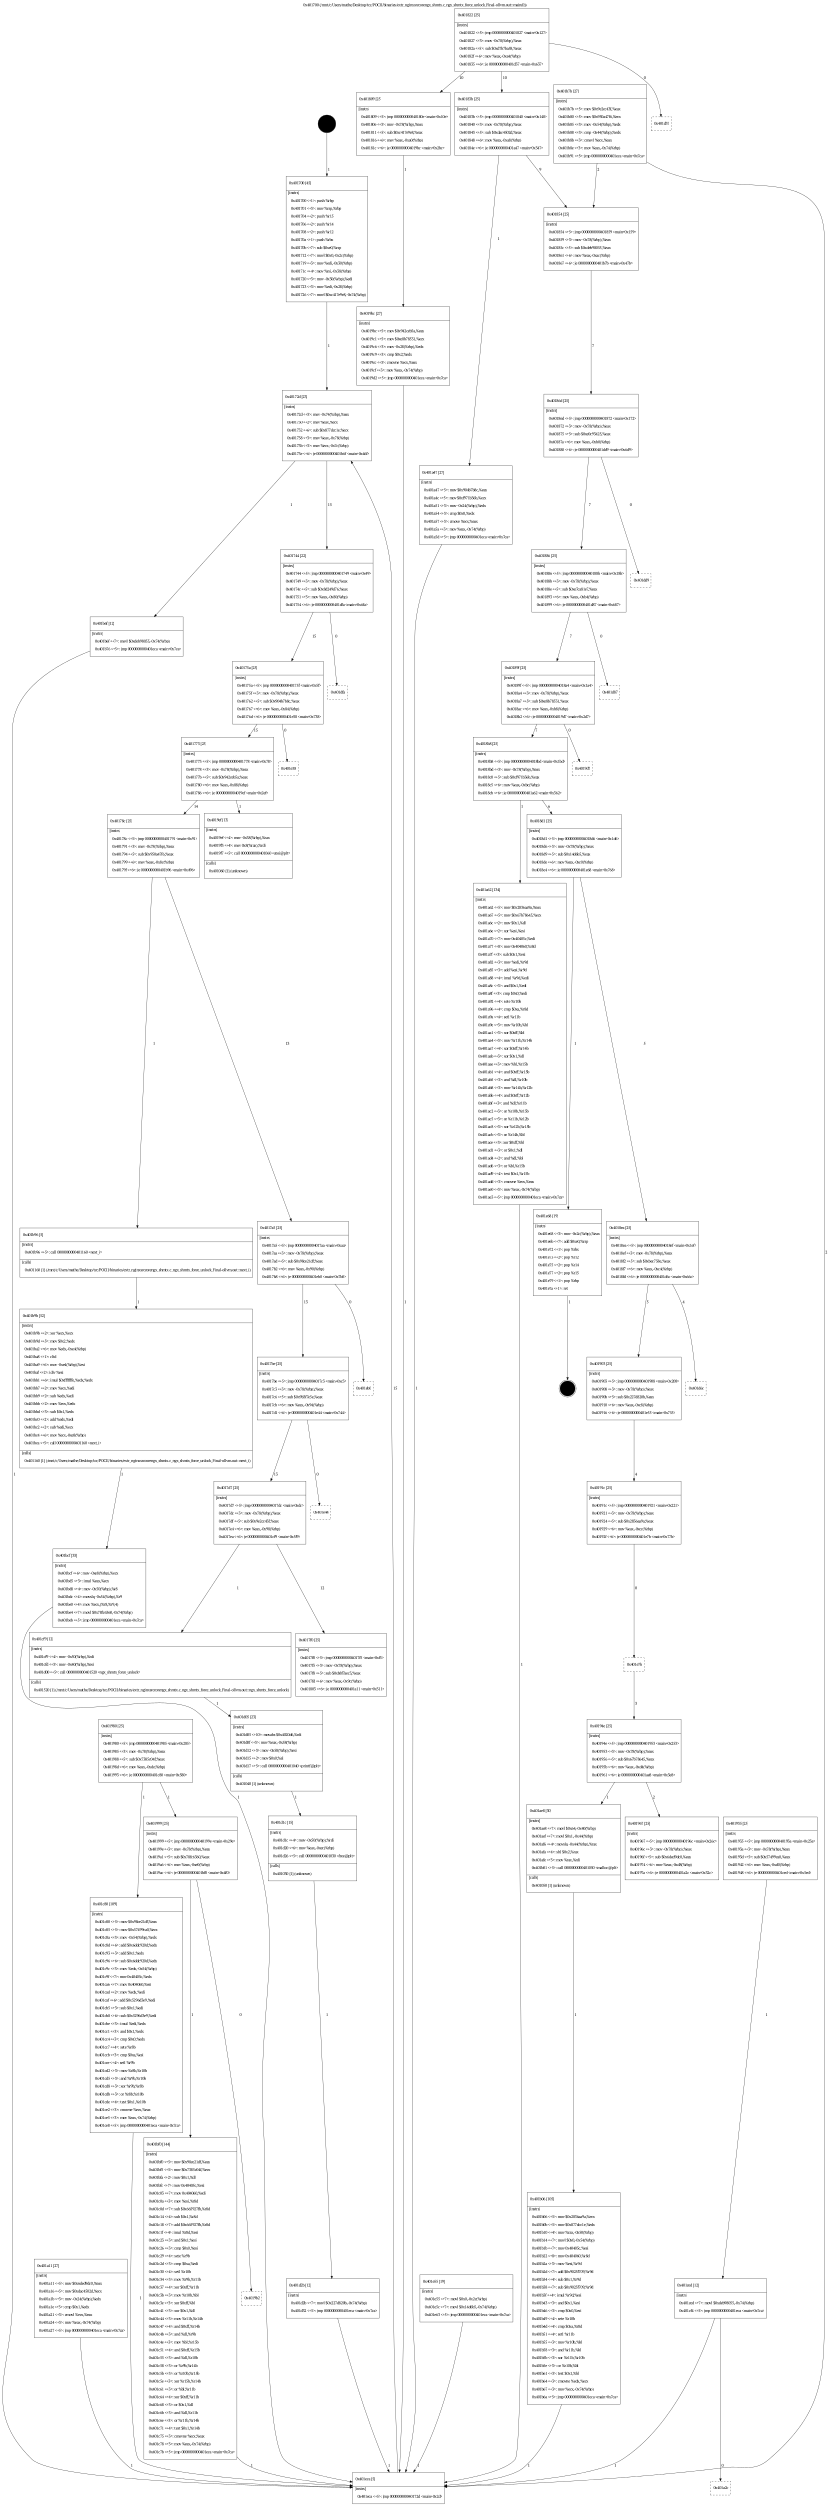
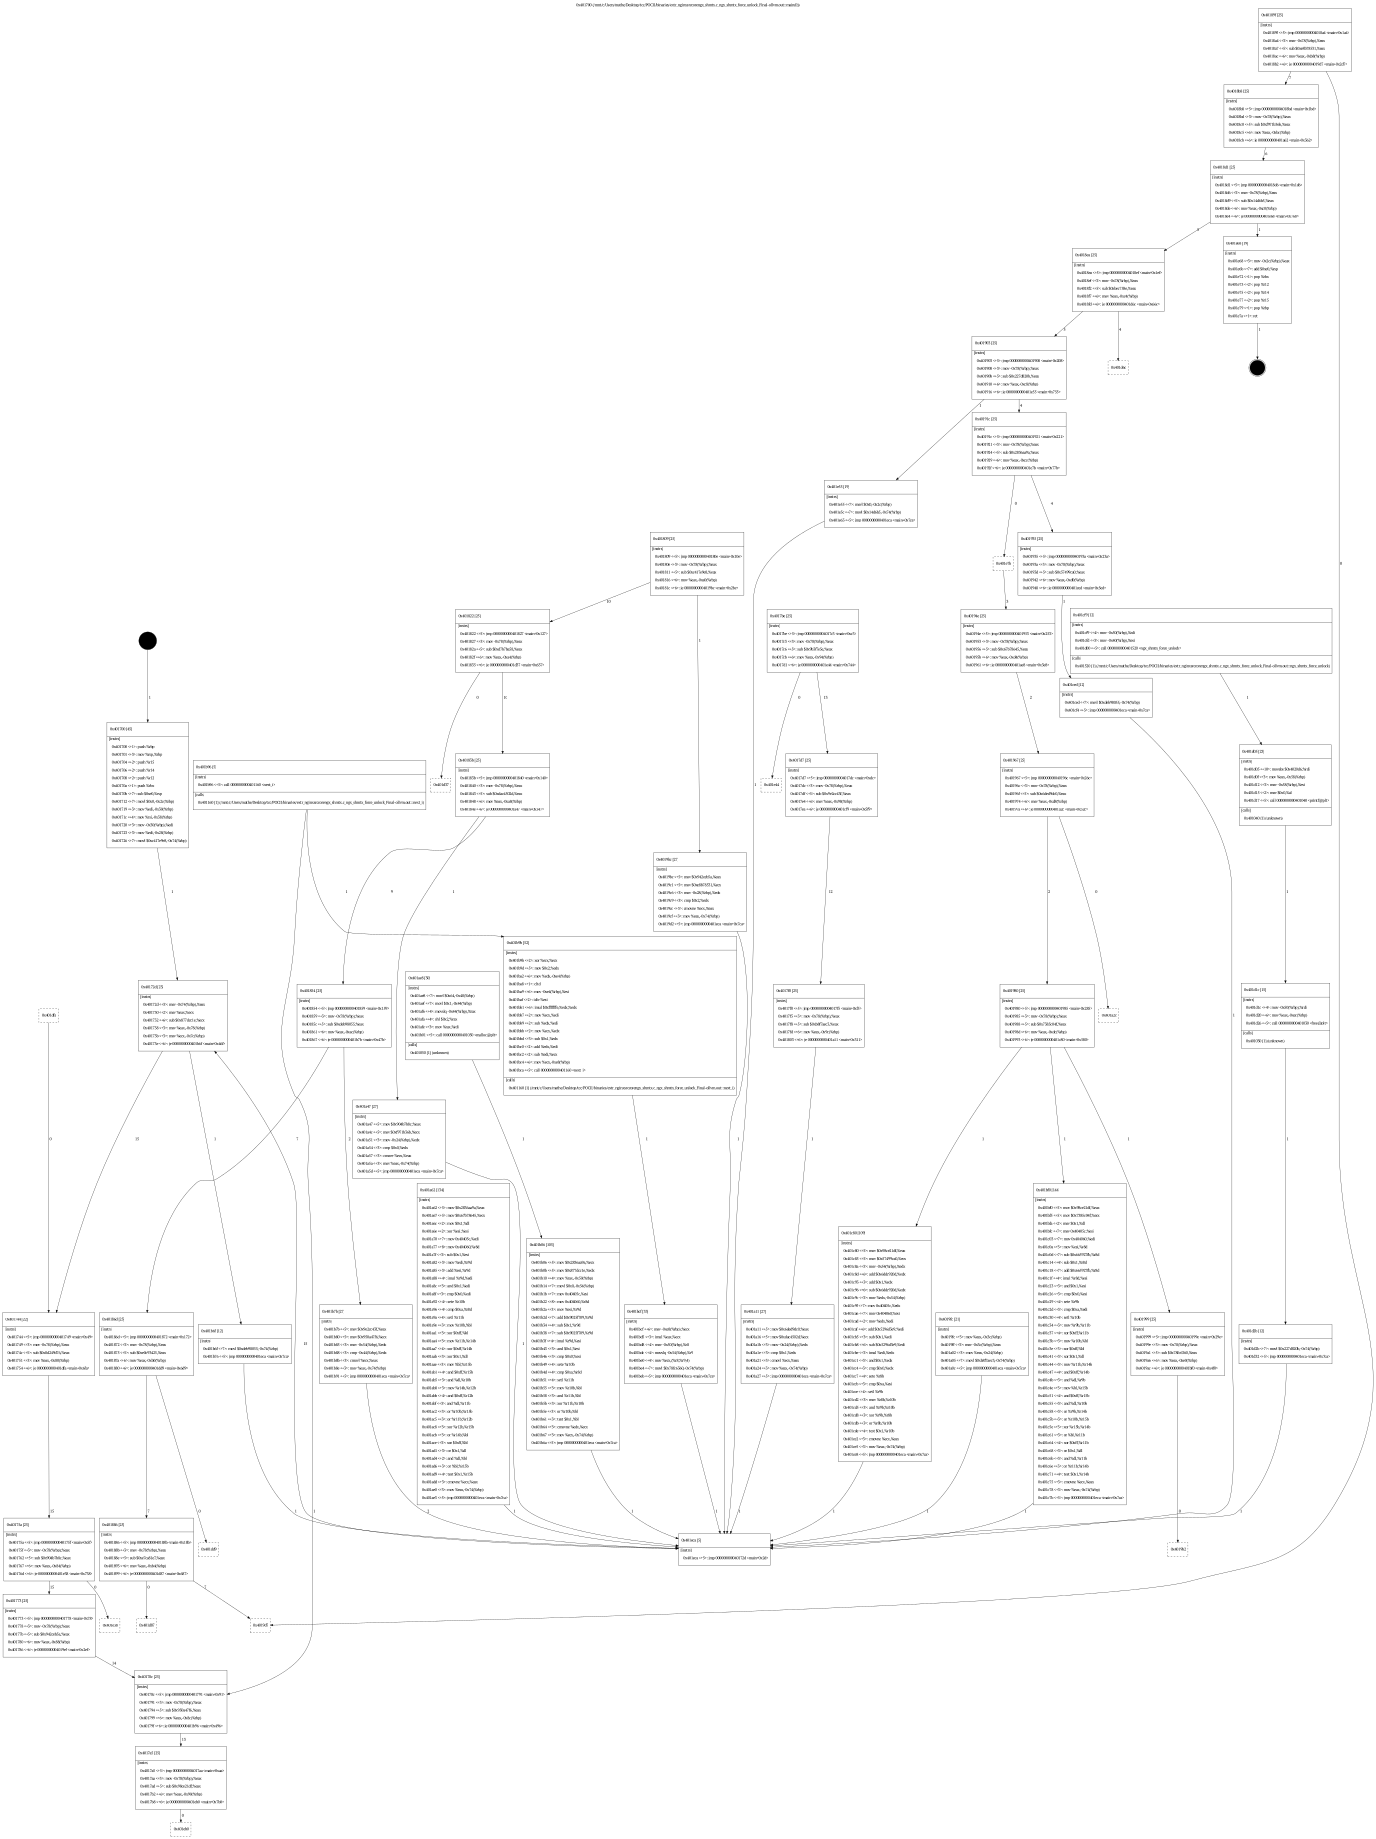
(454, 81) -> (601, 602)
(595, 184) -> (347, 1175)
none -> (941, 439)
none -> (1041, 503)
(564, 635) -> (221, 1599)
(333, 648) -> (49, 1166)
(520, 840) -> none
(248, 846) -> none
none -> (1047, 899)
(145, 1051) -> (312, 1272)
none -> (804, 1175)
(303, 1319) -> none
none -> (982, 1344)
(211, 1587) -> none
(608, 1792) -> none
(190, 2007) -> (1057, 1114)
(720, 2398) -> (1090, 910)
